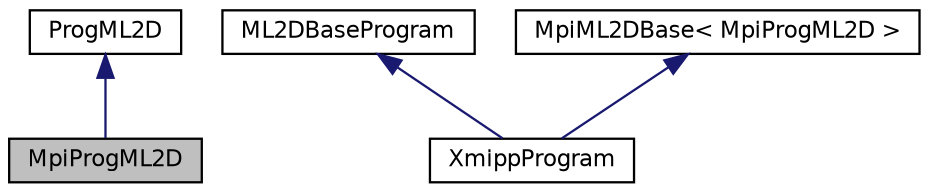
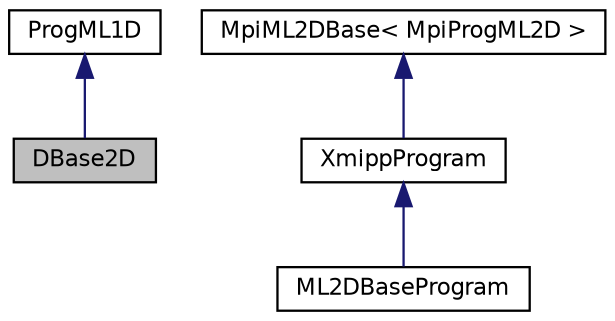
(105, 32) -> (85, 32)
(450, 103) -> (404, 237)
(105, 161) -> (85, 161)
